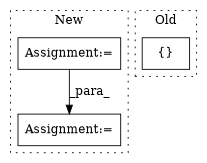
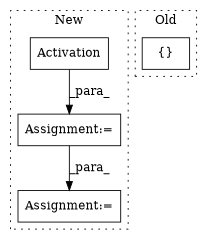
none -> (69, 54)
